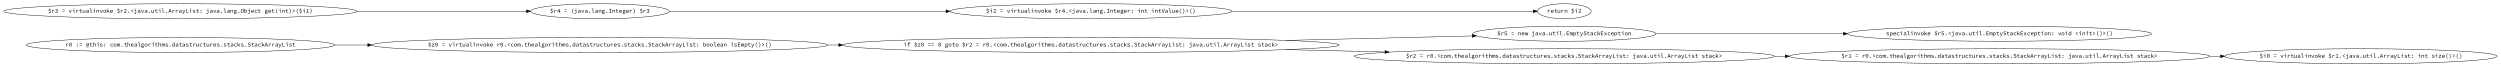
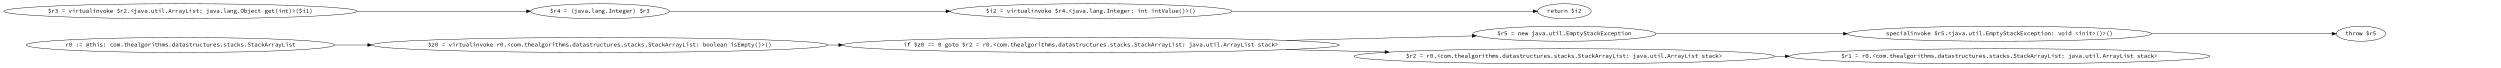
none -> (2361, 34)
(2361, 56) -> none
